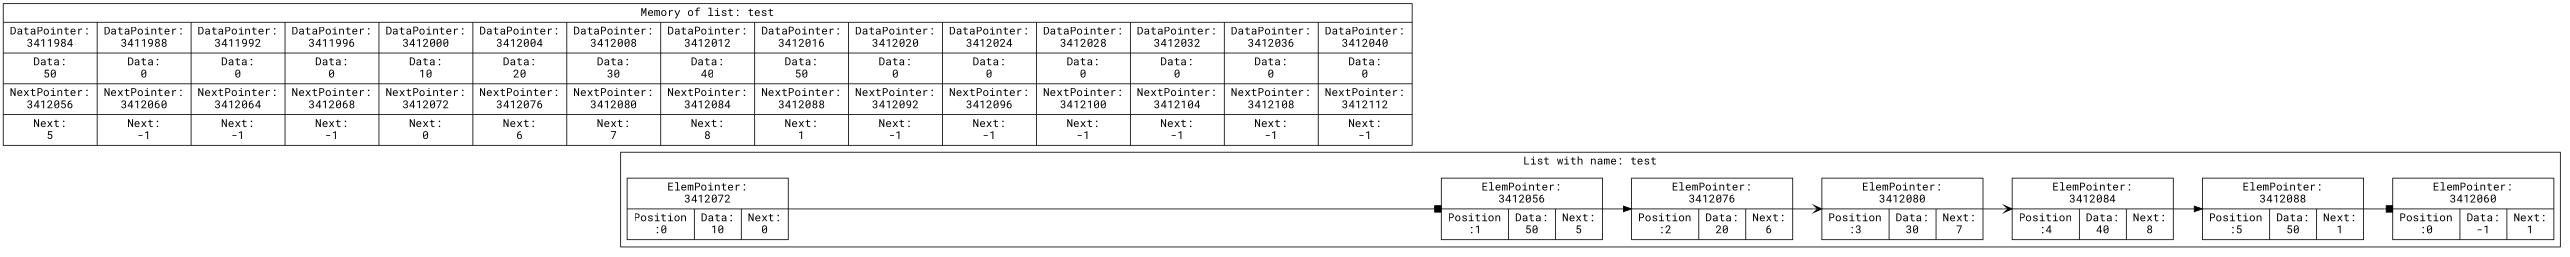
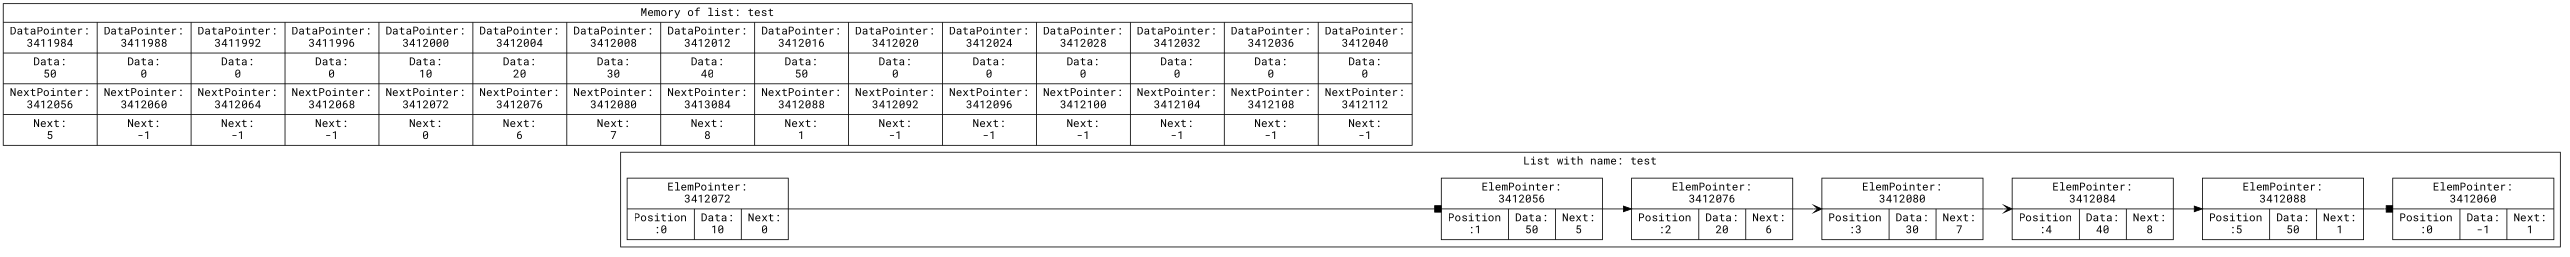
(708, 105) -> (708, 105)
